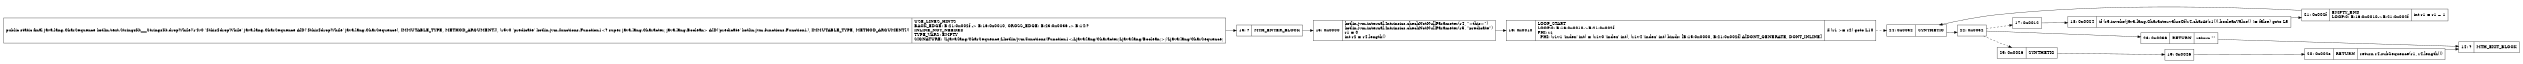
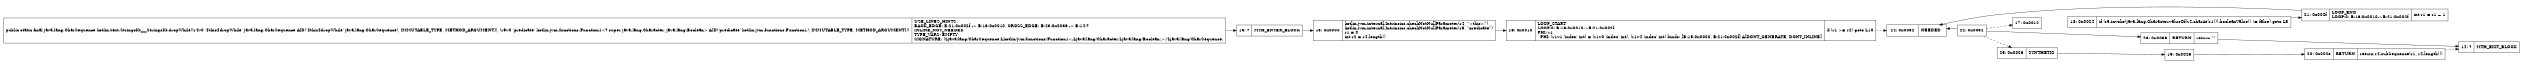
(2346, 13) -> (2344, 13)
(2053, 23) -> none
(1931, 30) -> (1931, 30)
(1950, 32) -> (1953, 29)
(2450, 50) -> (2450, 50)
